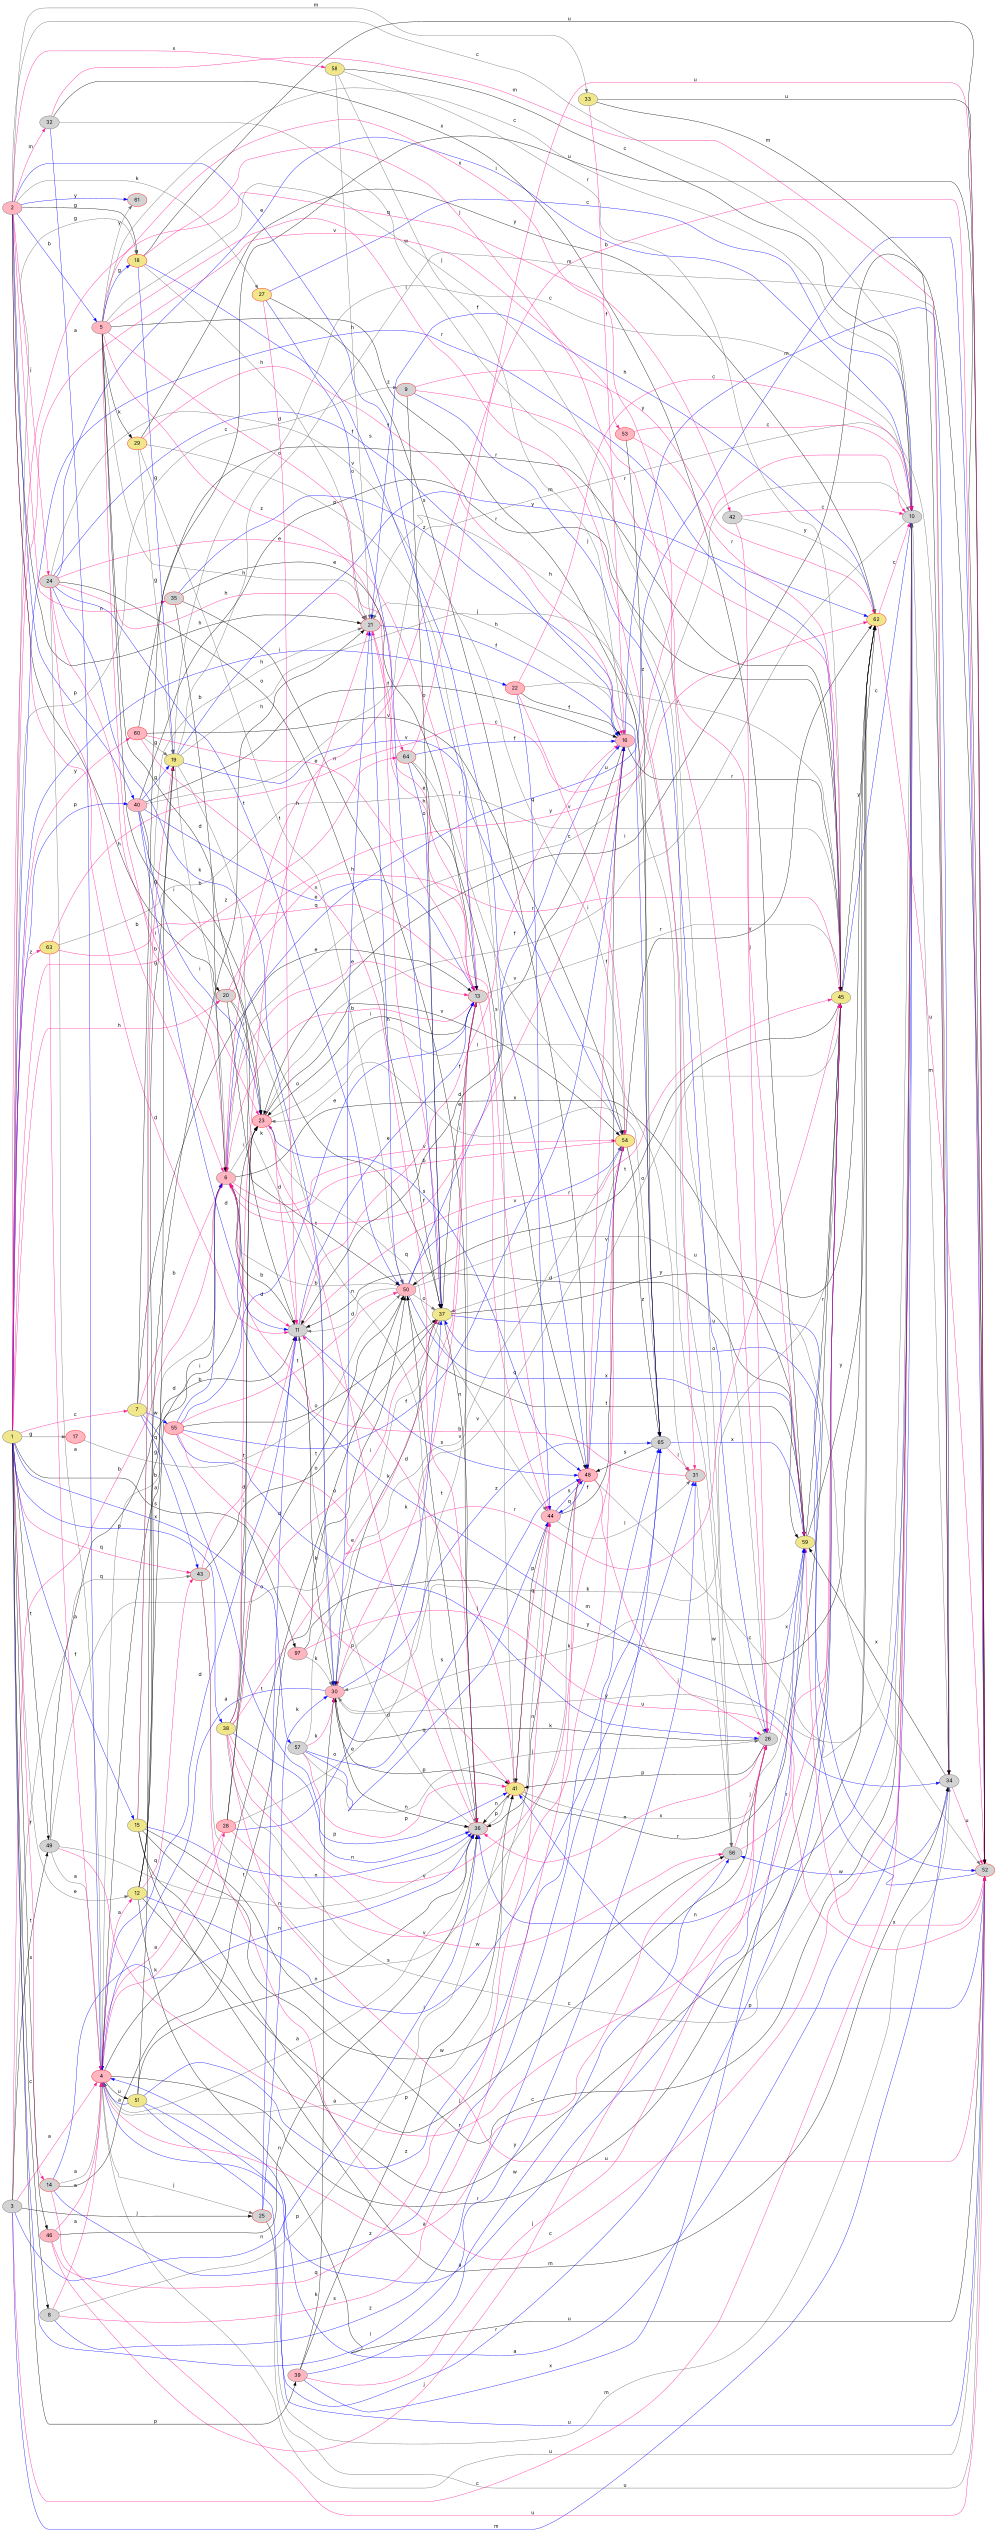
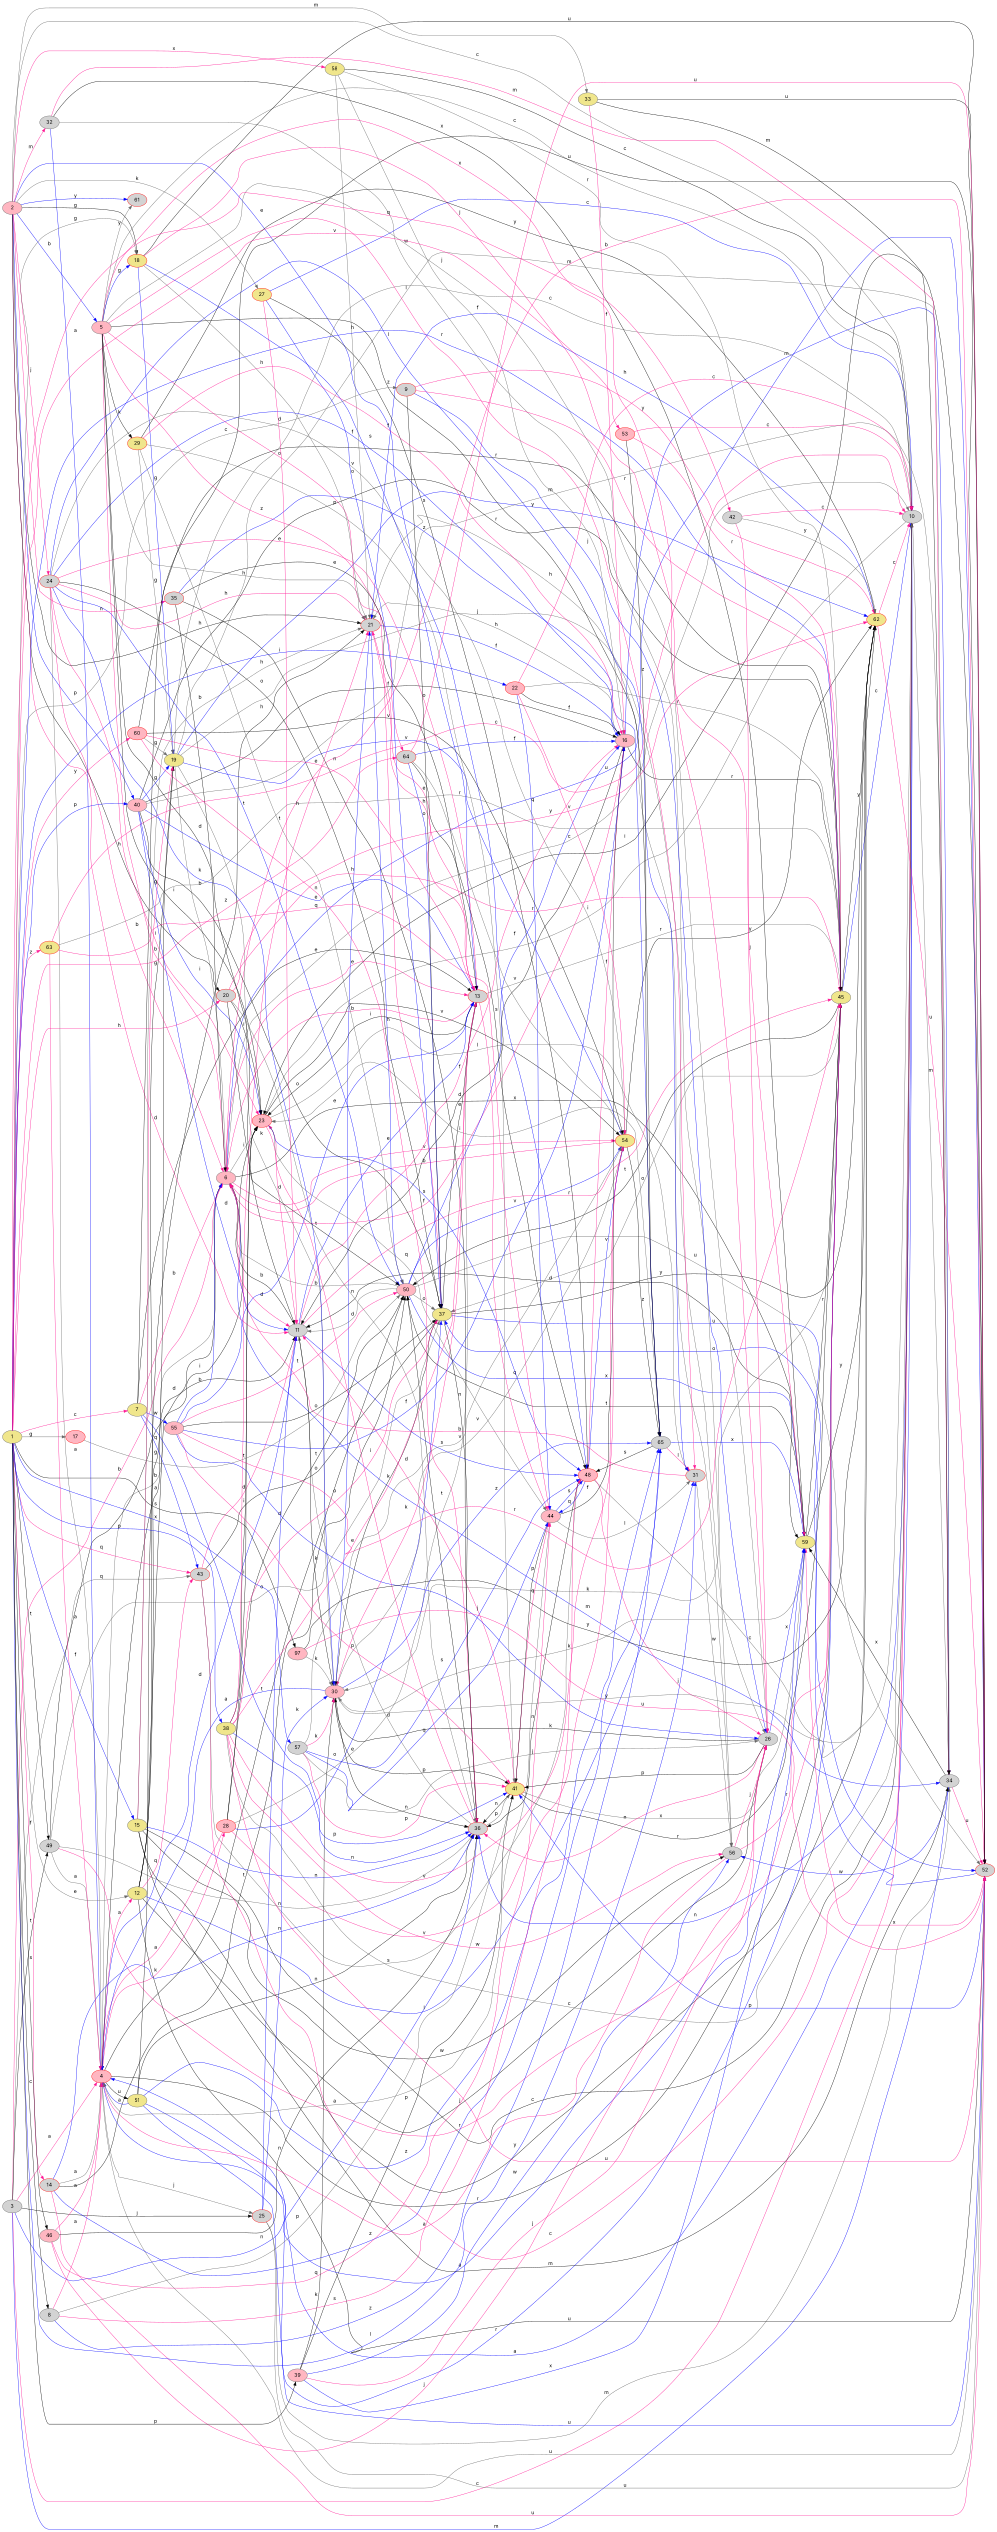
(404, 141) -> (594, 605)
(174, 1428) -> (174, 1428)
(329, 2029) -> none
